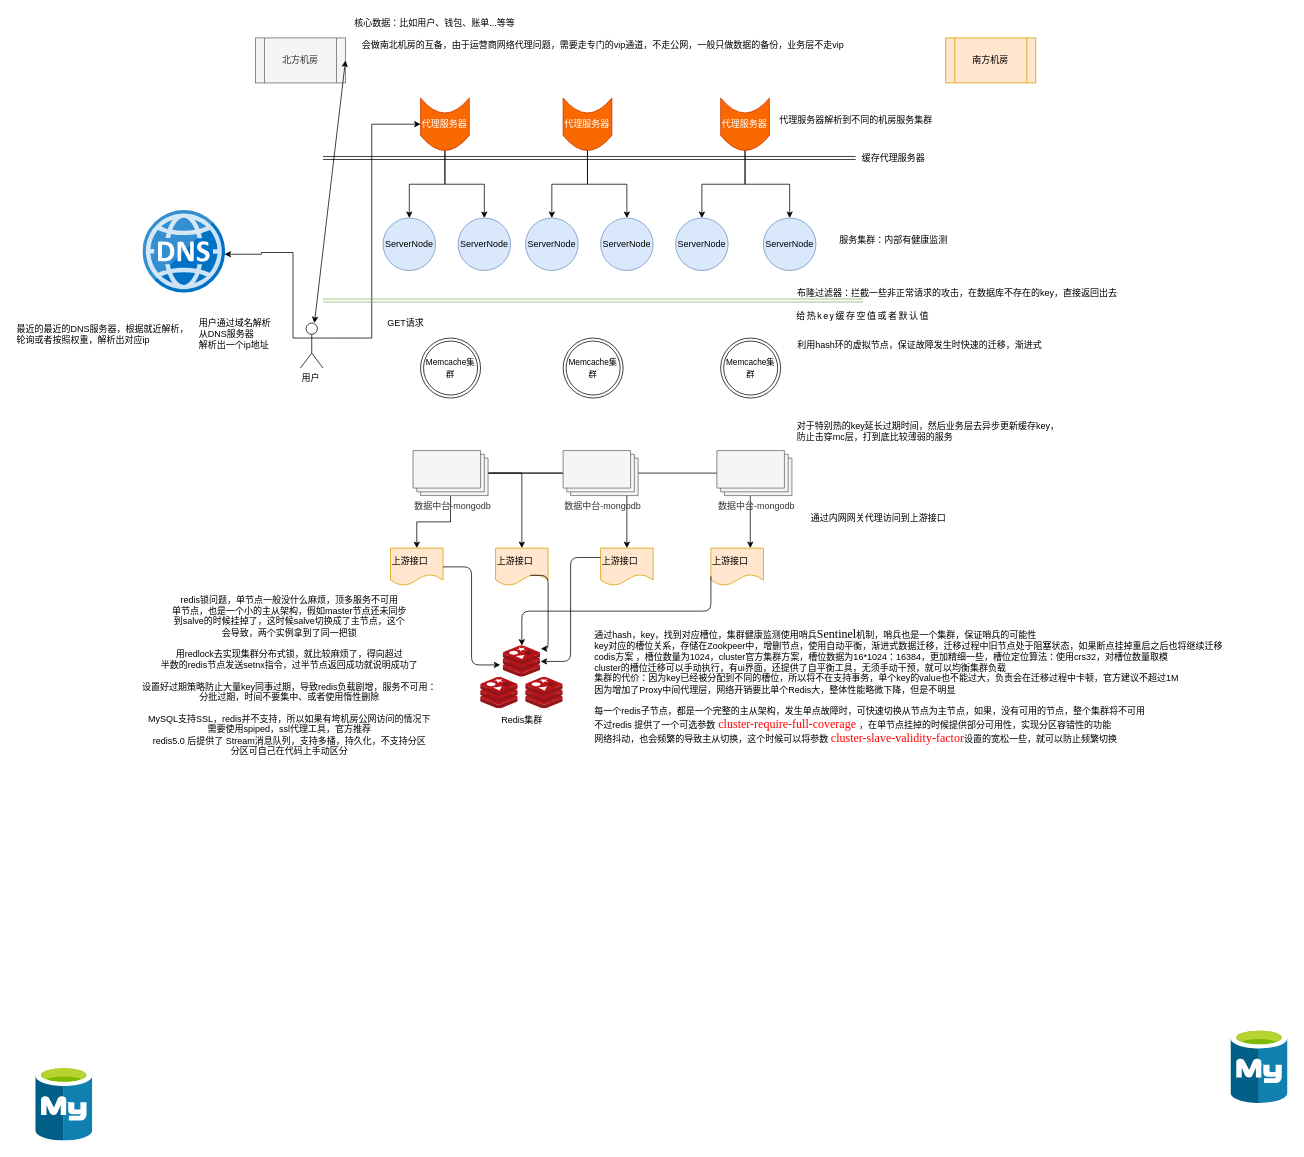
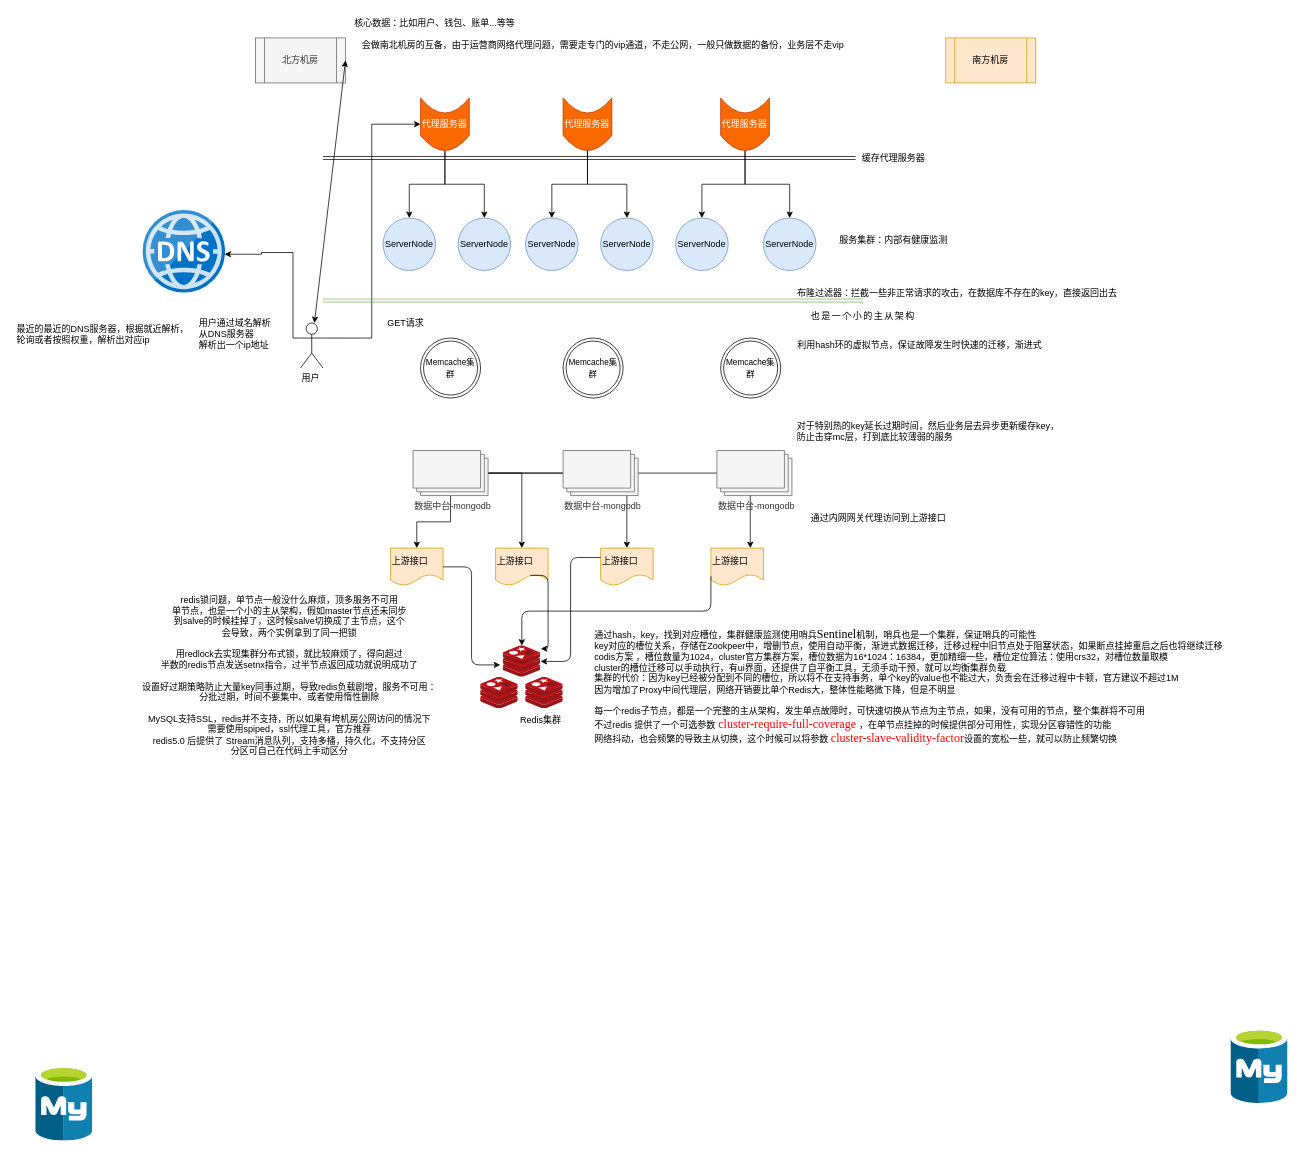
(855, 120) -> none
(863, 315) -> (863, 315)
(522, 720) -> (540, 720)
